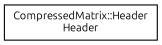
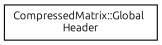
(81, 23) -> (81, 23)
